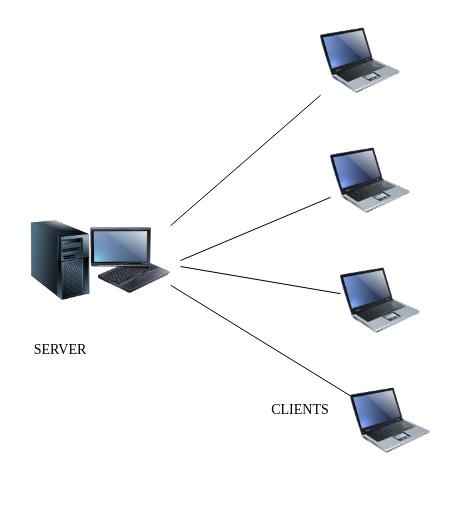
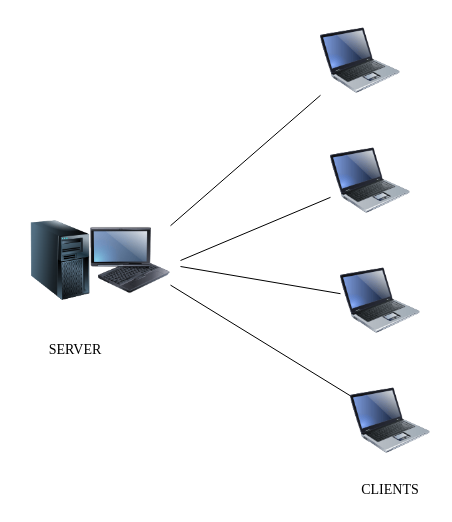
(61, 351) -> (76, 351)
(301, 411) -> (391, 491)
